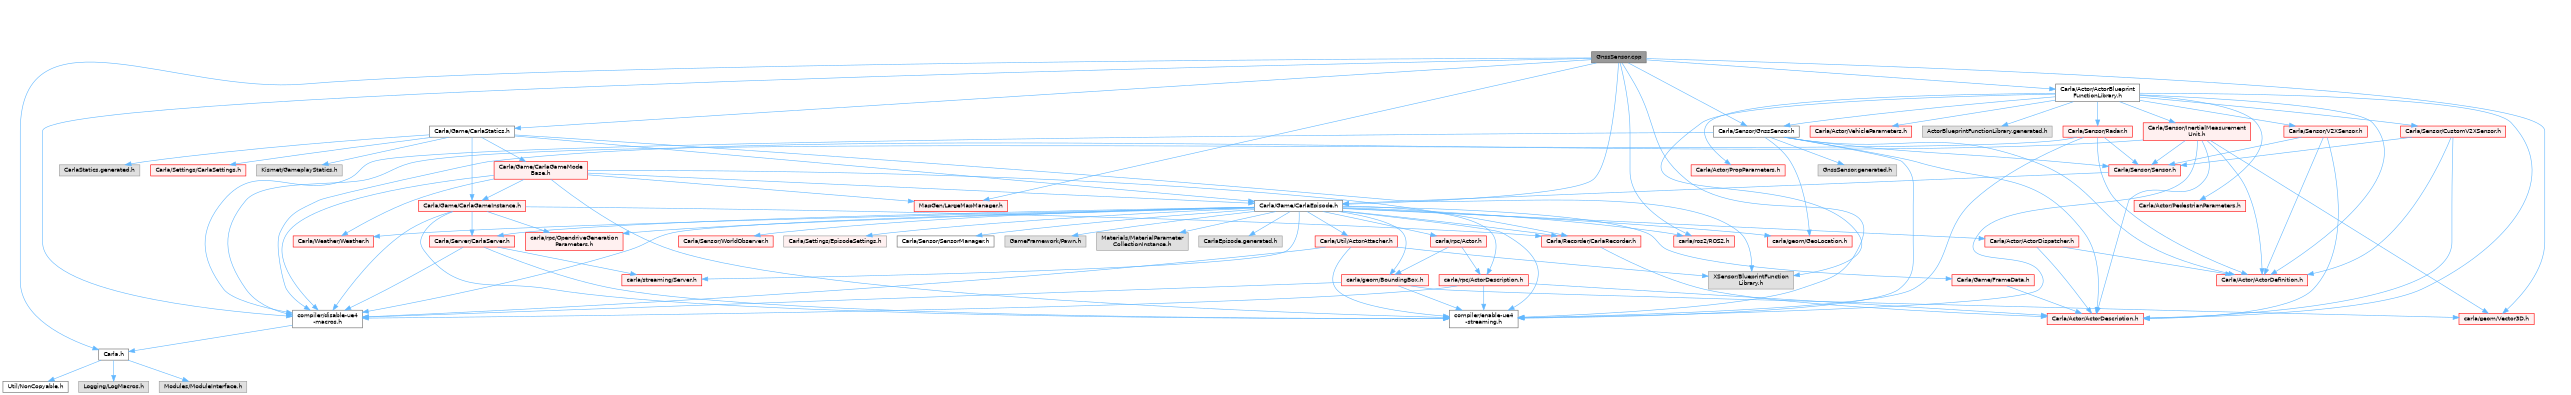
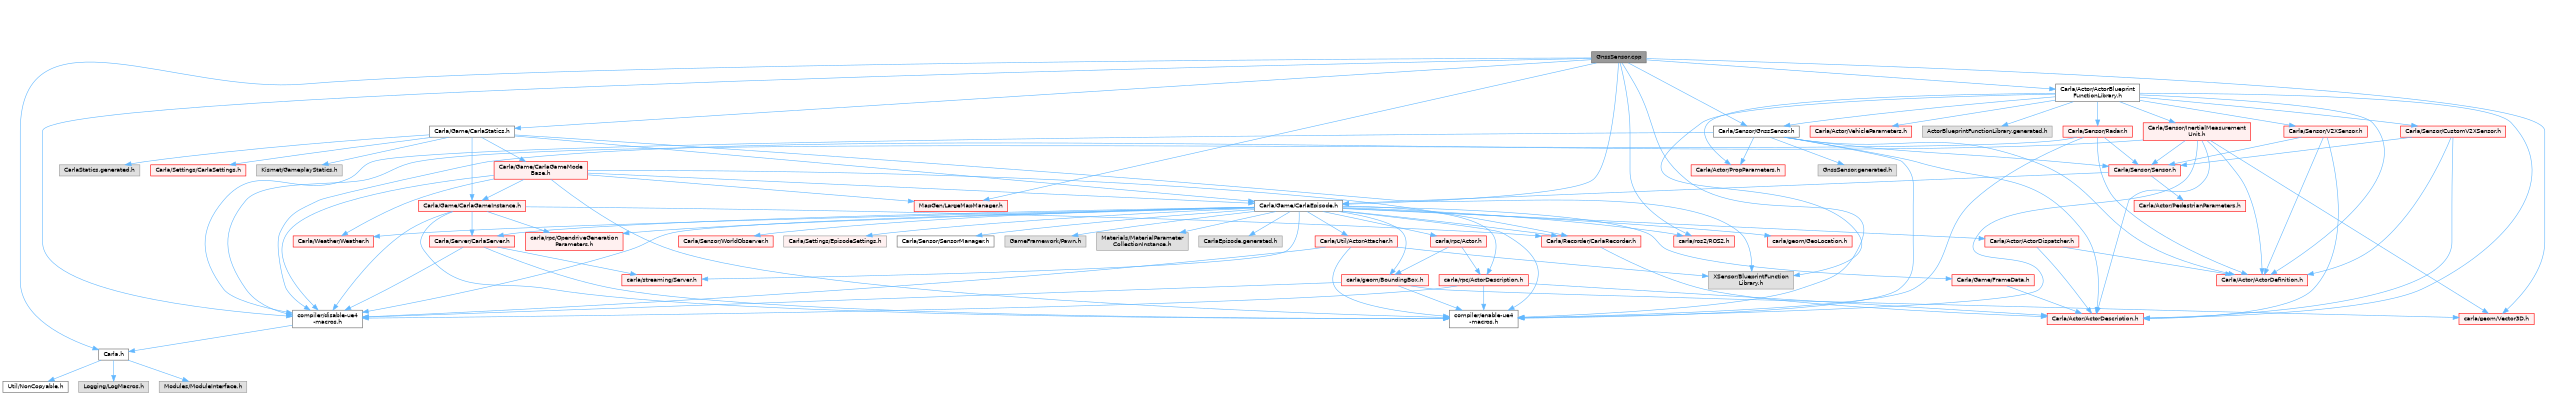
(2239, 112) -> (2165, 186)
(1798, 178) -> (1751, 144)
(1484, 319) -> (1484, 319)
